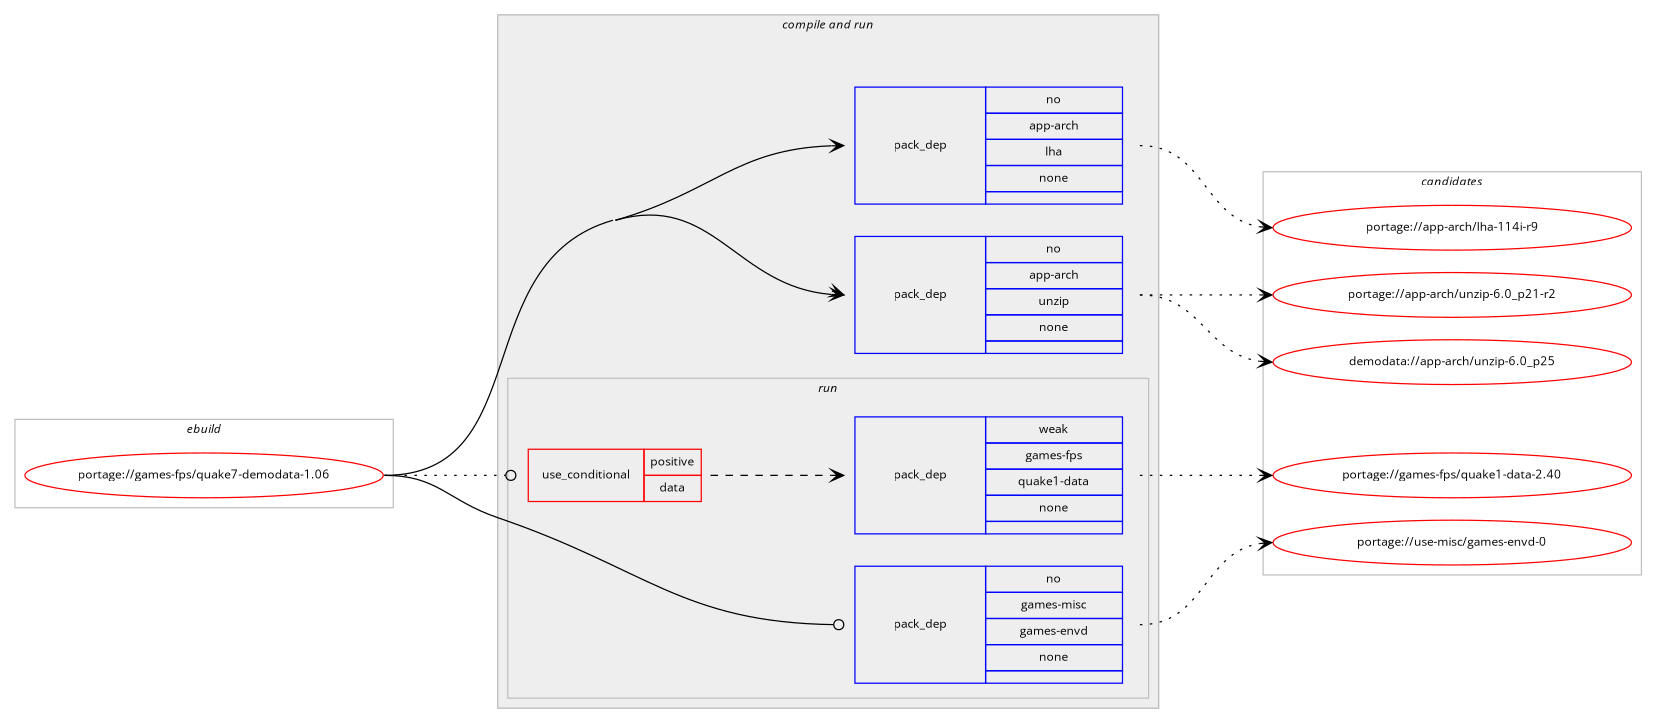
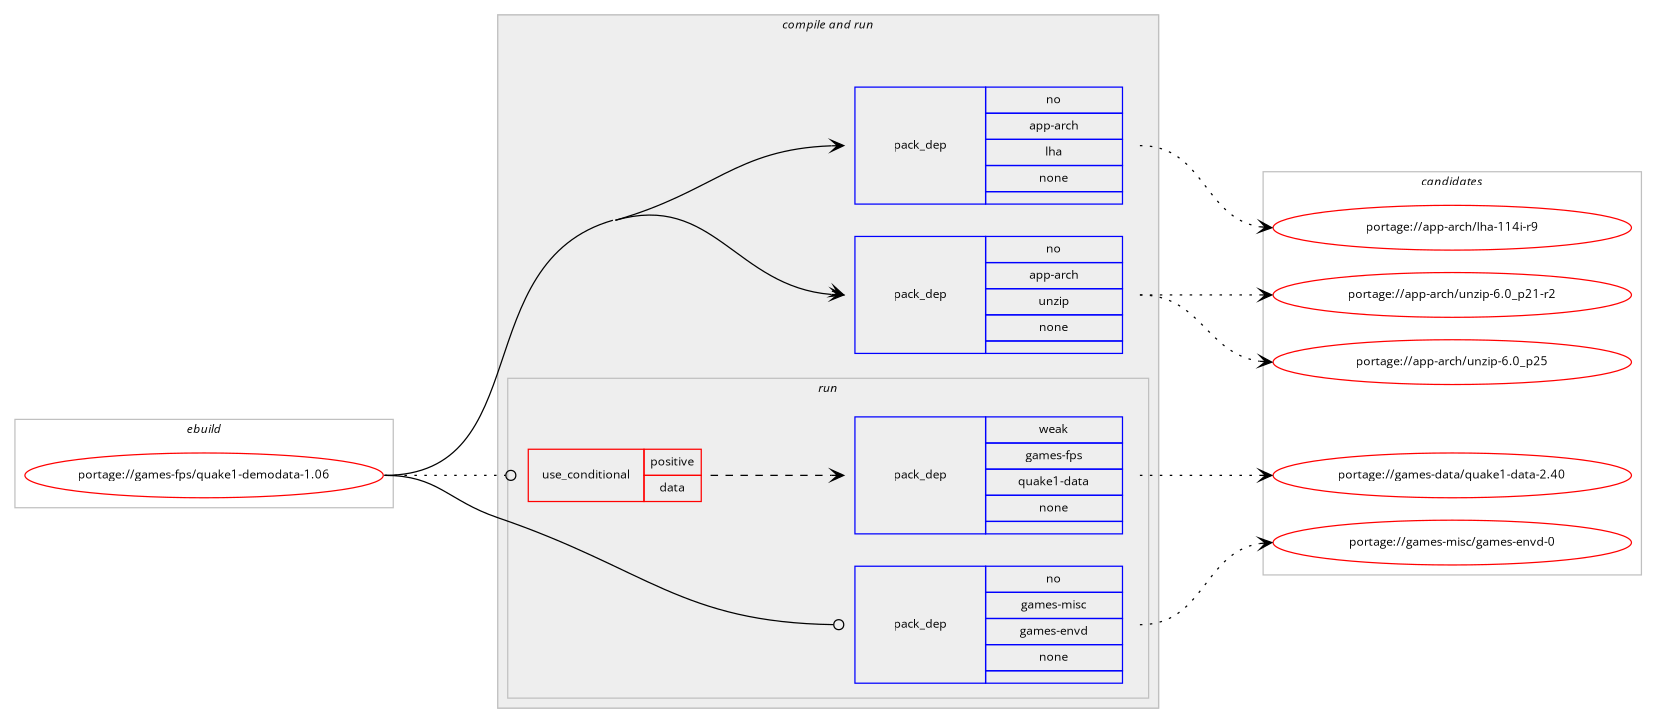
(1452, 362) -> (1452, 362)
(204, 475) -> (204, 475)
(1452, 475) -> (1452, 475)
(1452, 543) -> (1452, 543)
